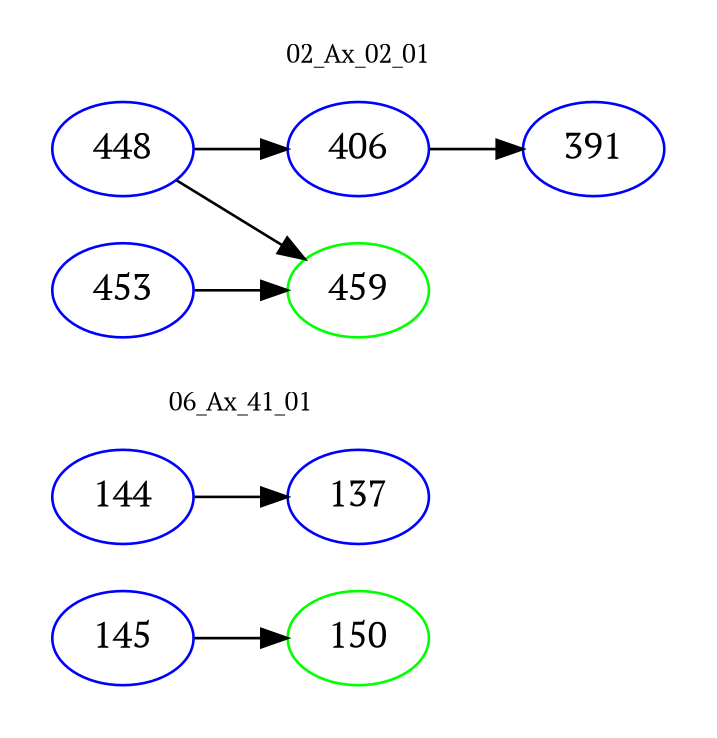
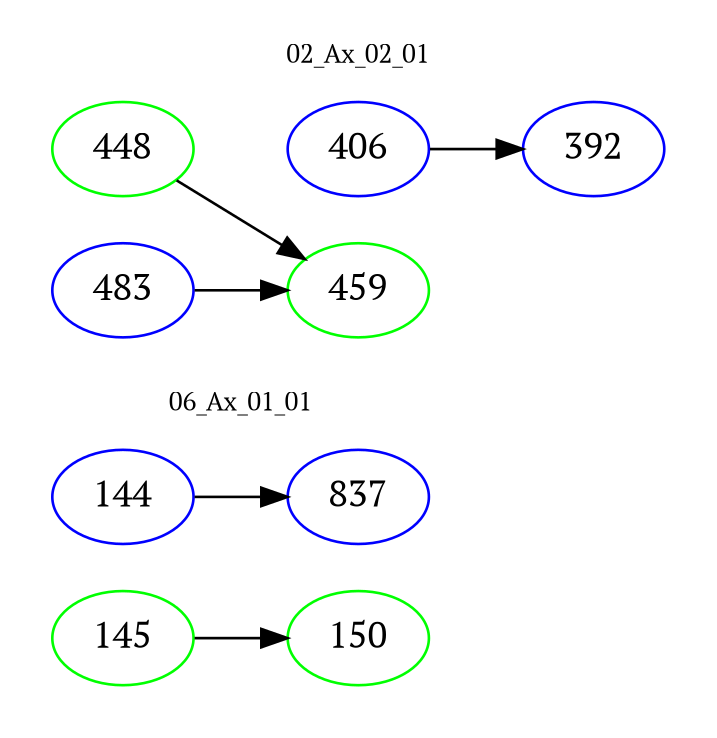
(123, 149) -> (123, 149)
(228, 149) -> none
(594, 149) -> (594, 149)
(123, 290) -> (123, 290)
(241, 404) -> (241, 404)
(358, 497) -> (358, 497)
(123, 638) -> (123, 638)
